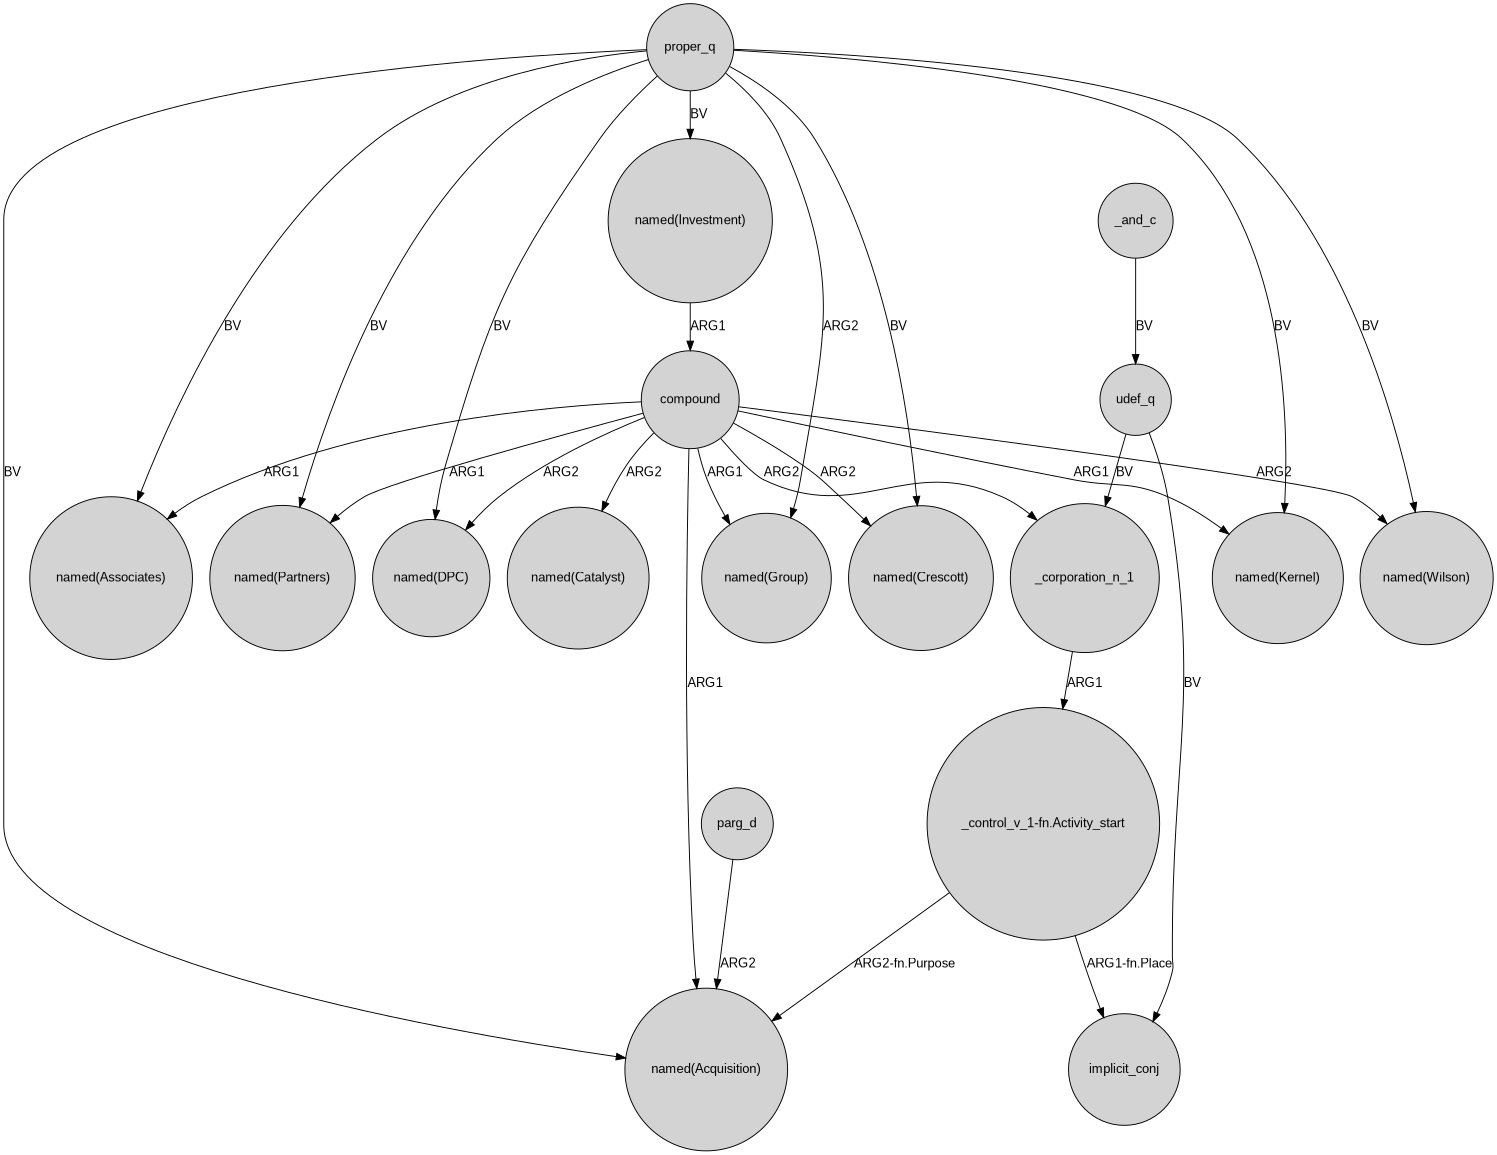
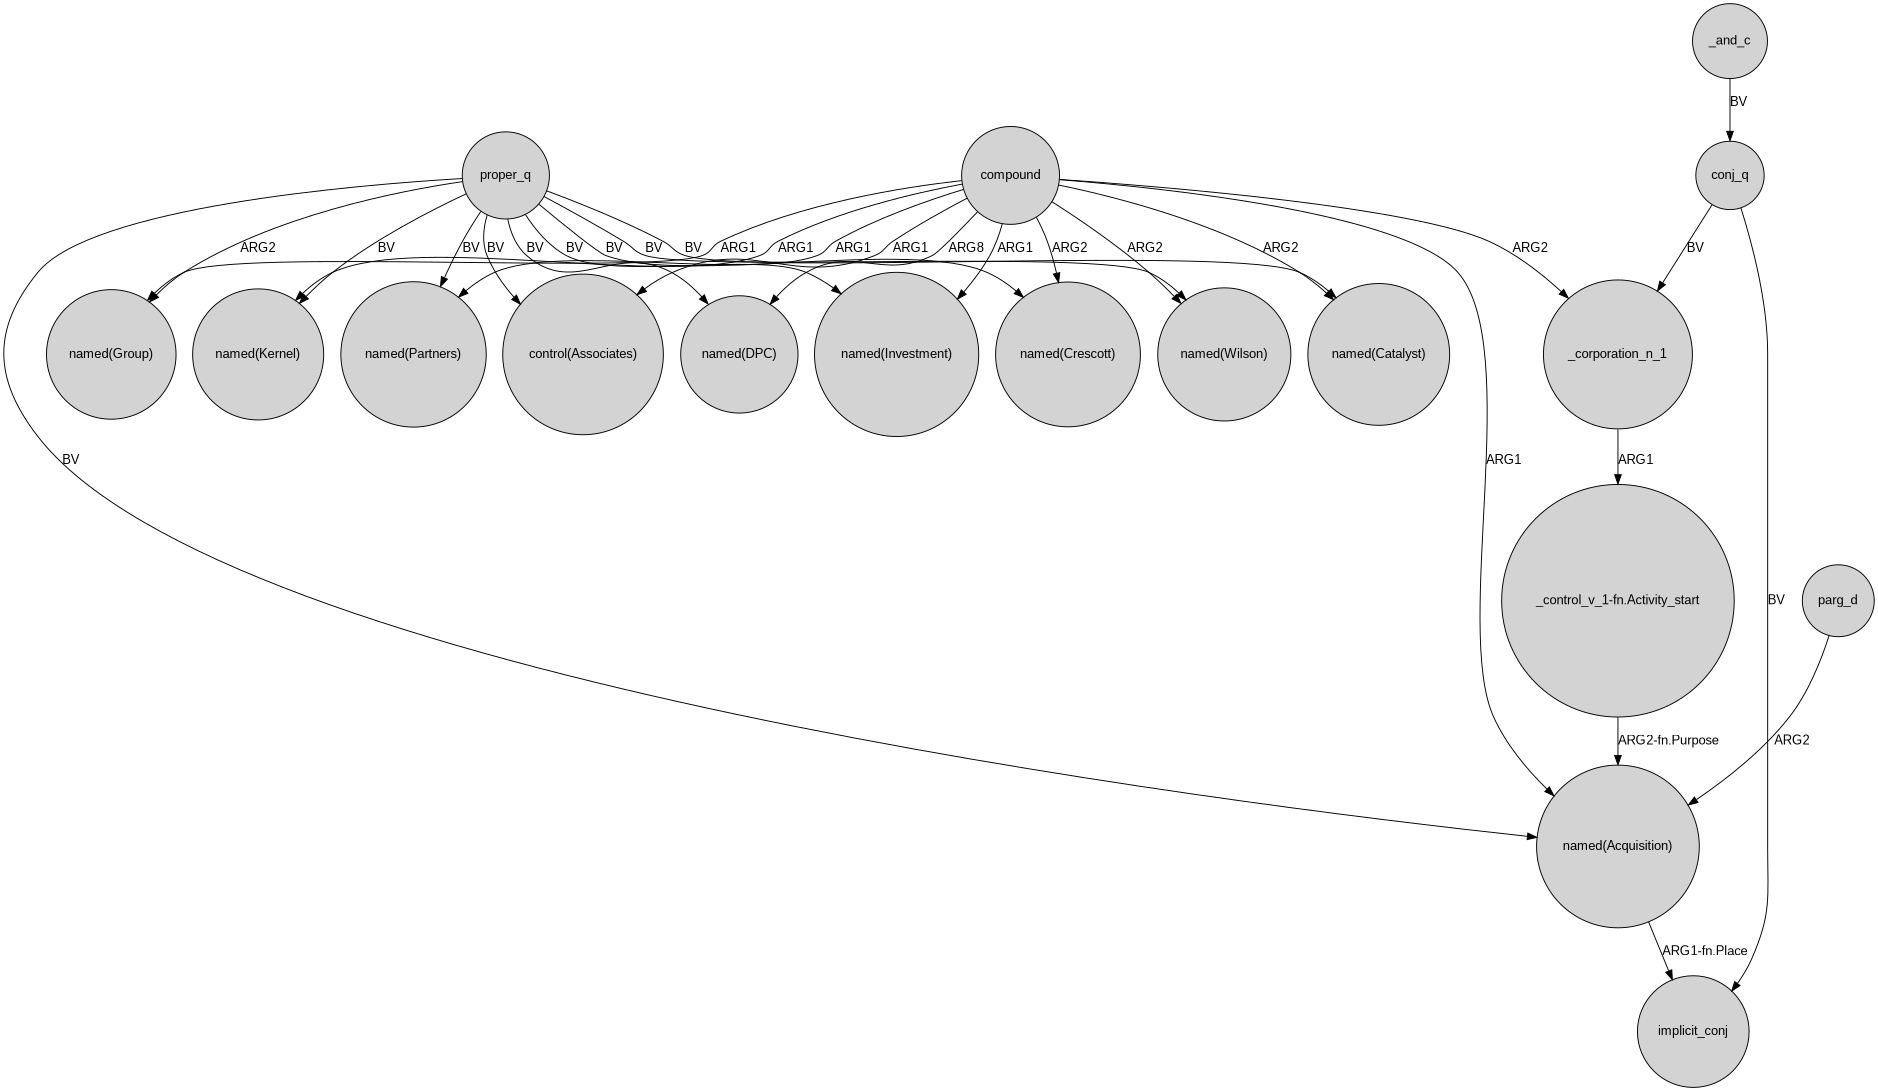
none -> (933, 262)
(690, 322) -> (990, 255)
(1136, 400) -> (1730, 175)
(561, 473) -> (966, 248)
(111, 578) -> (583, 354)
(1087, 972) -> (1659, 946)
